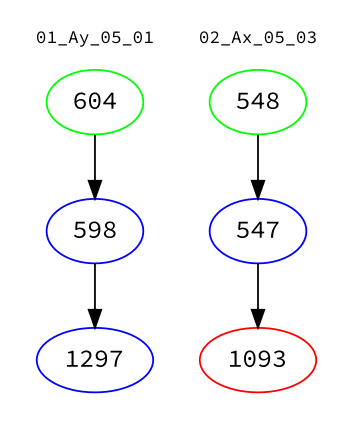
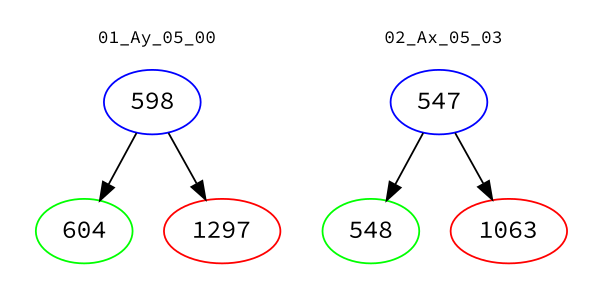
(96, 39) -> (158, 39)
(95, 158) -> (123, 159)
(258, 158) -> (409, 159)
(95, 360) -> (222, 231)
(258, 360) -> (509, 231)
